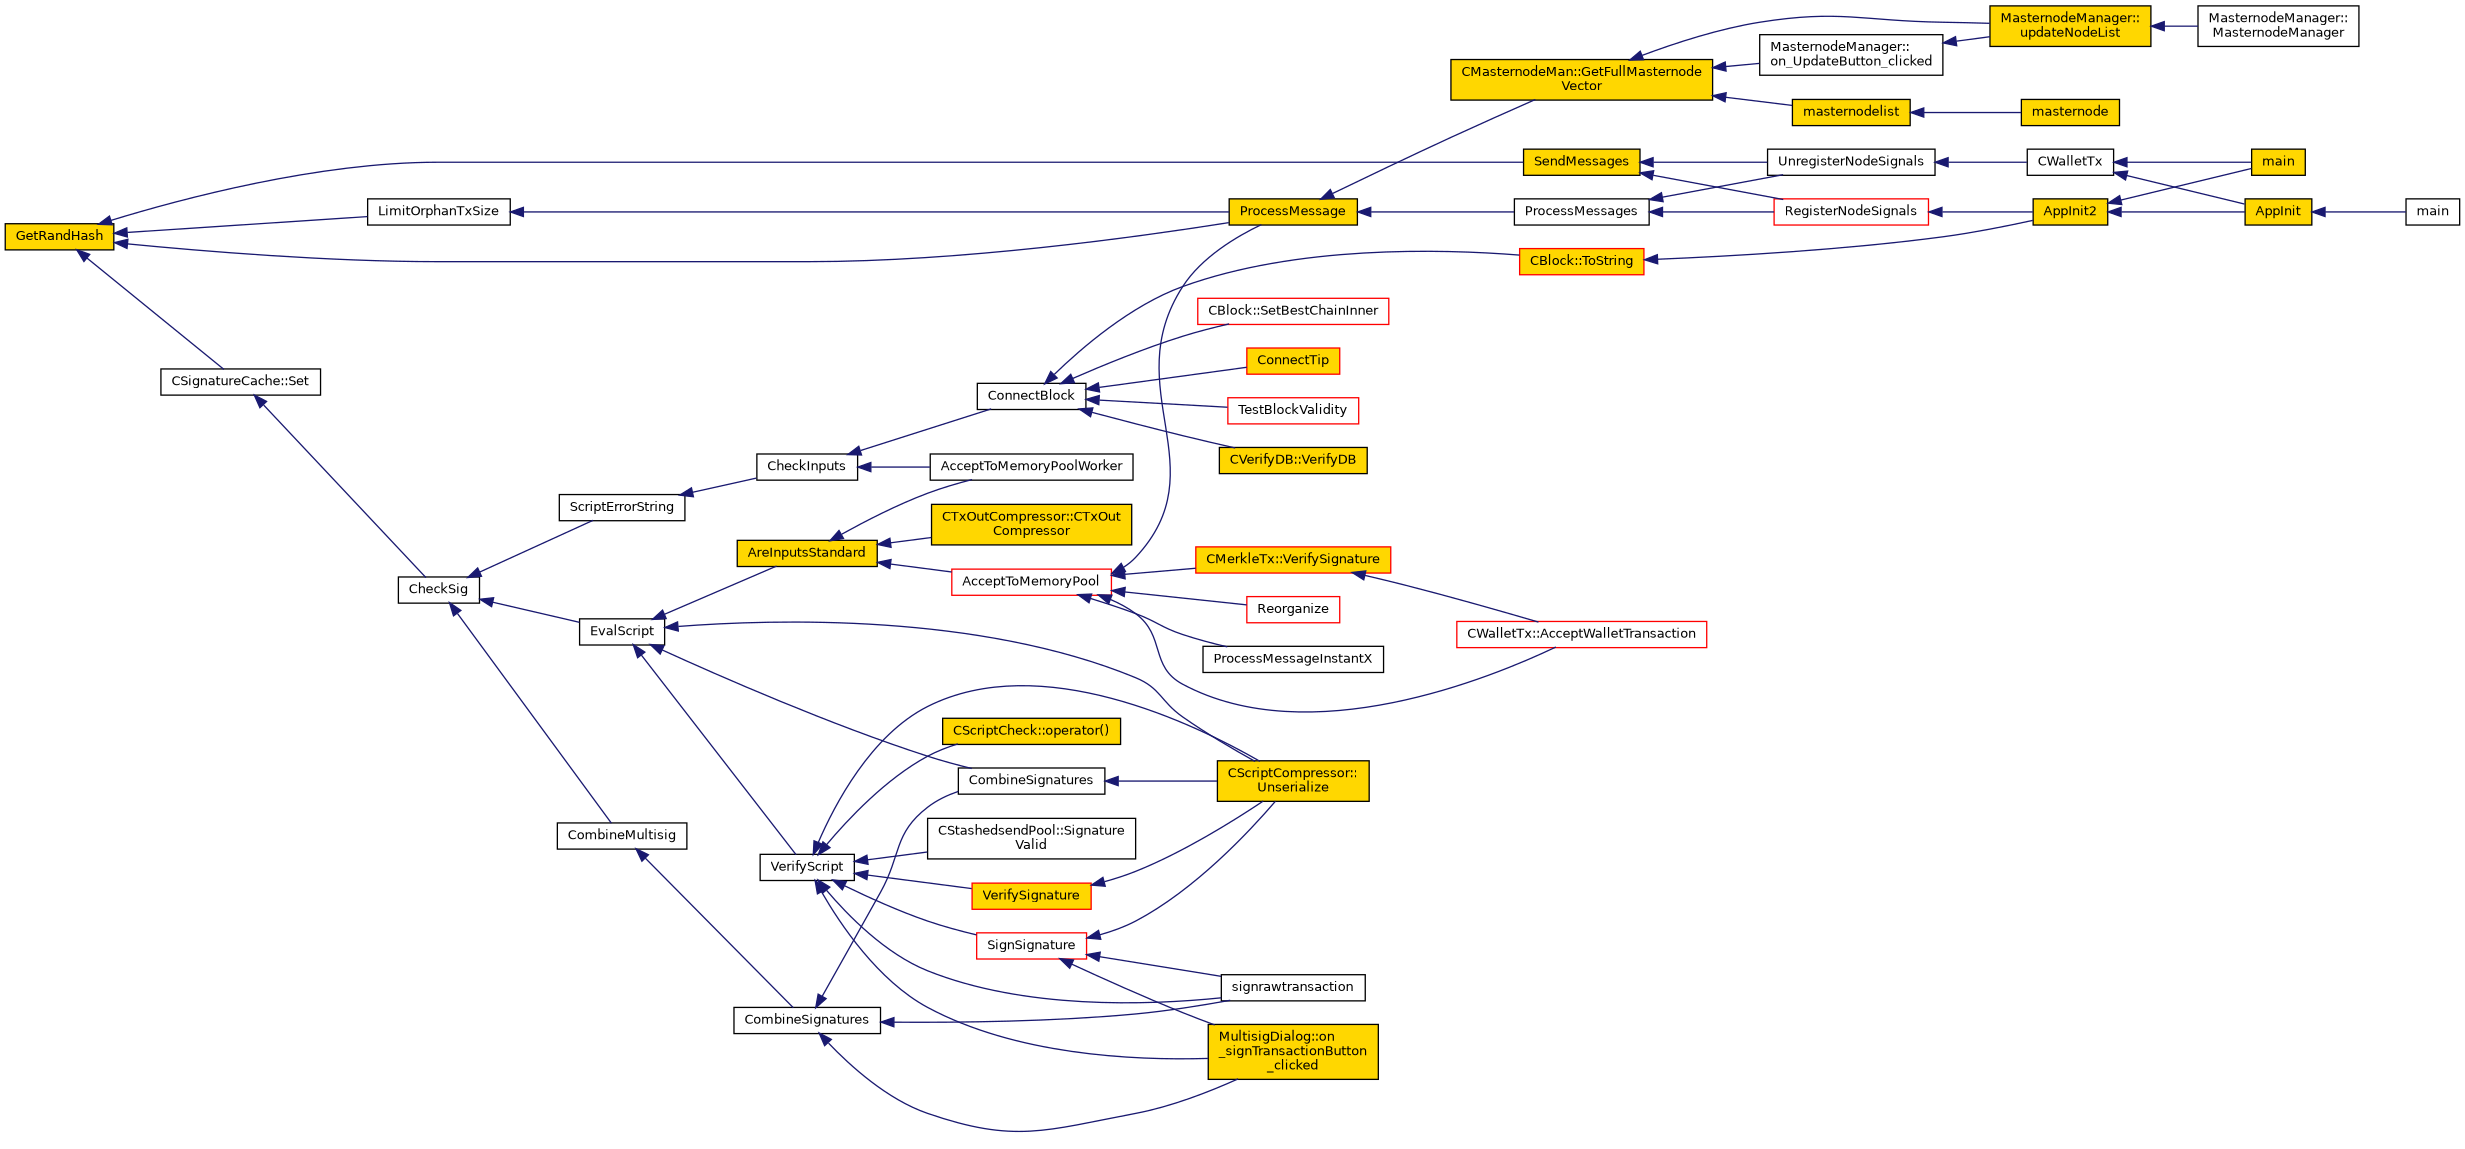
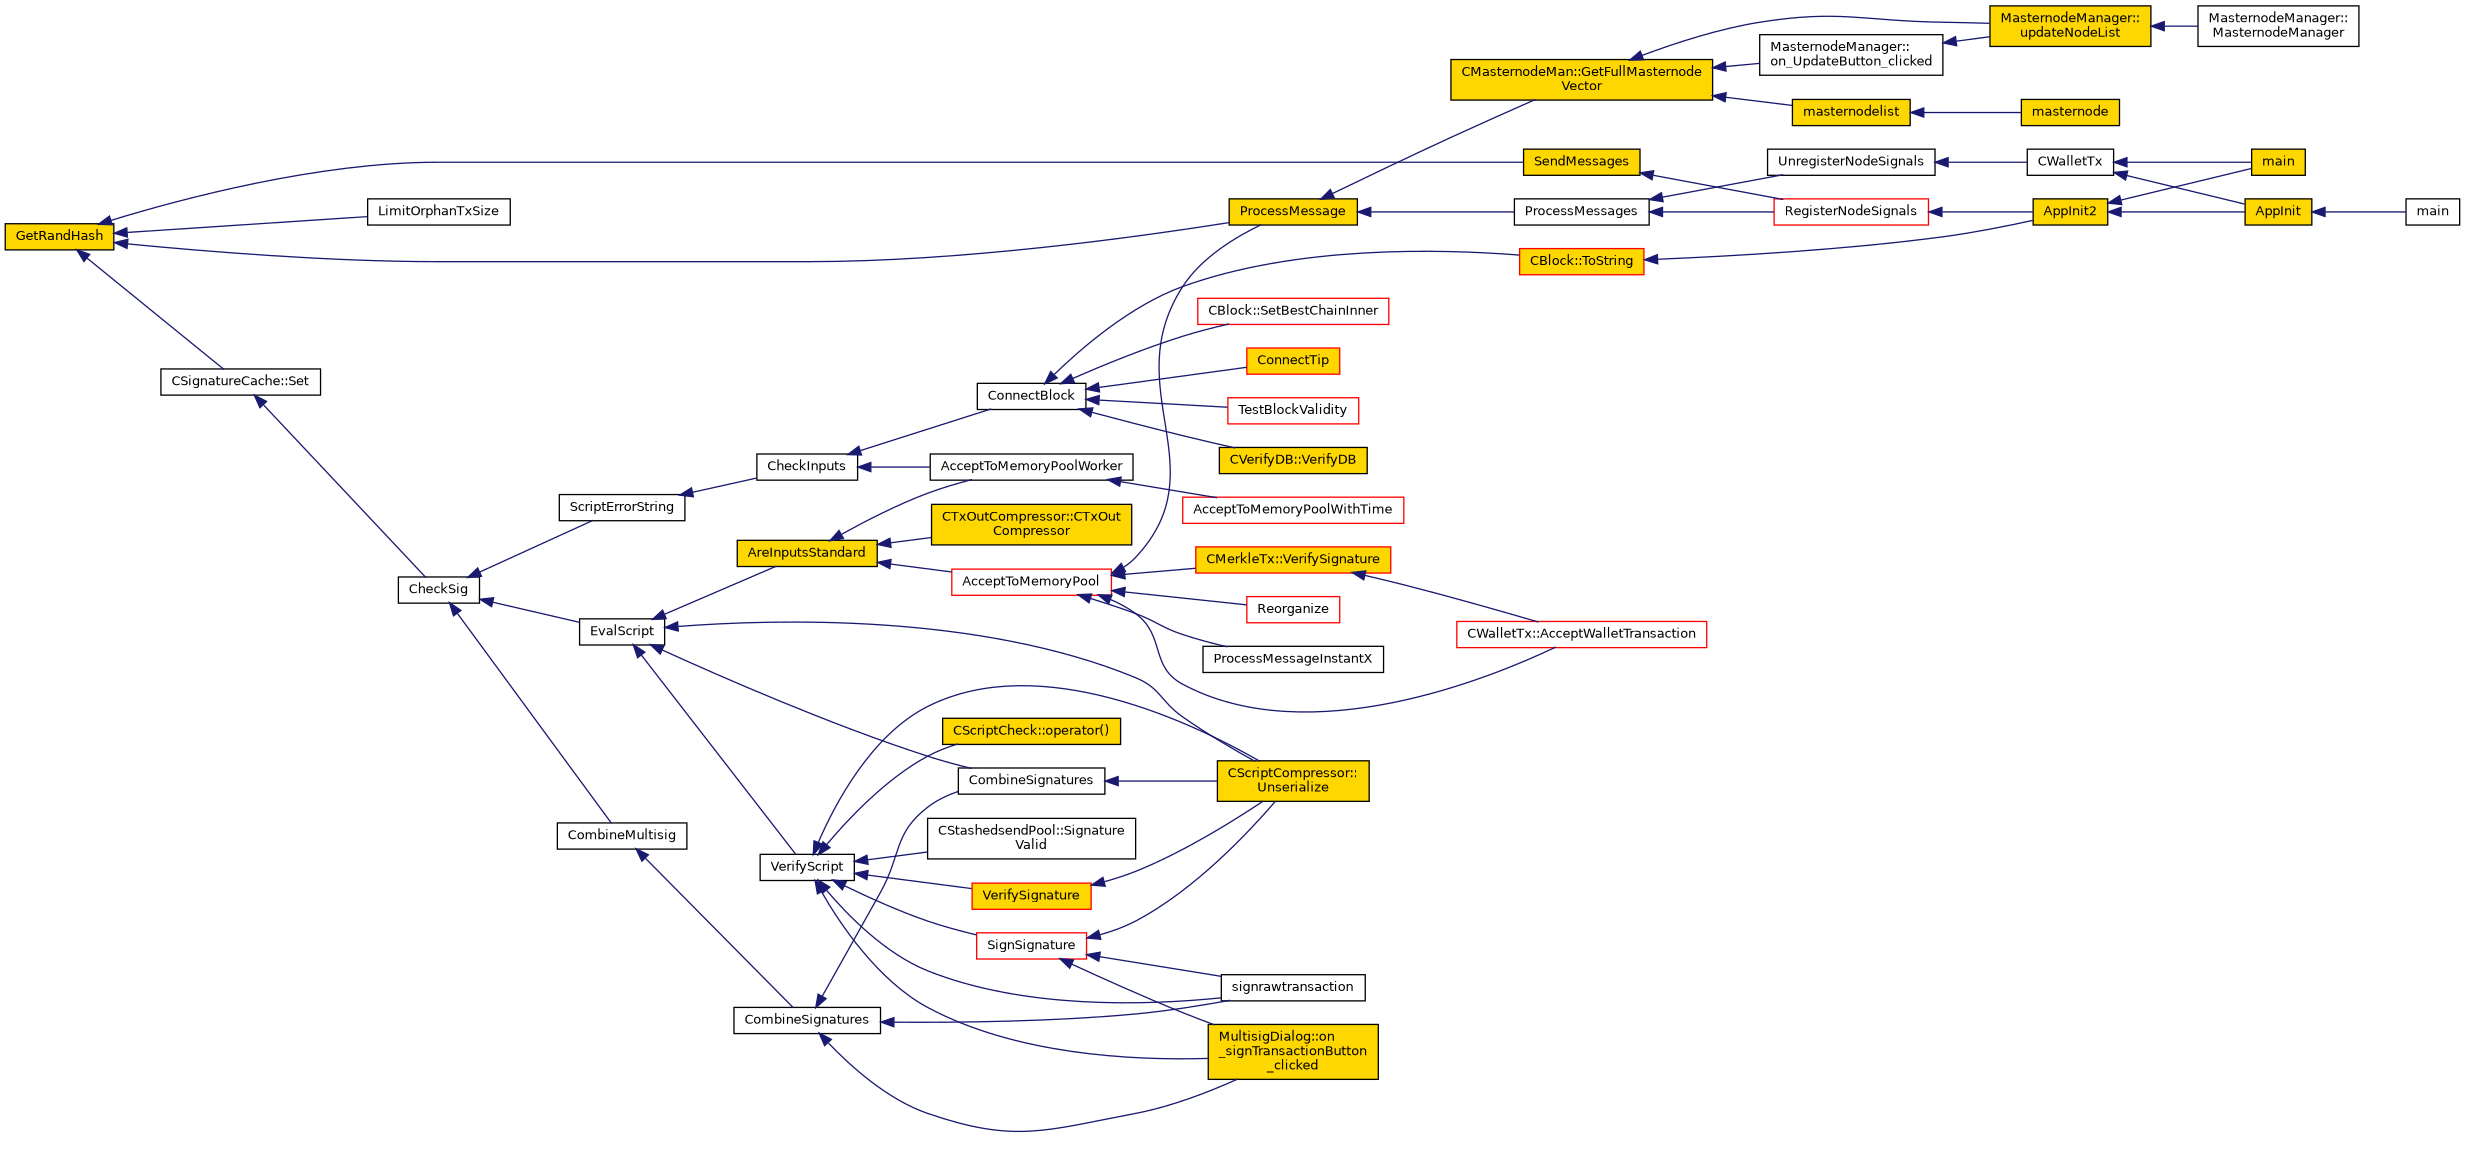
(1710, 162) -> none
(876, 212) -> none
none -> (1293, 510)
